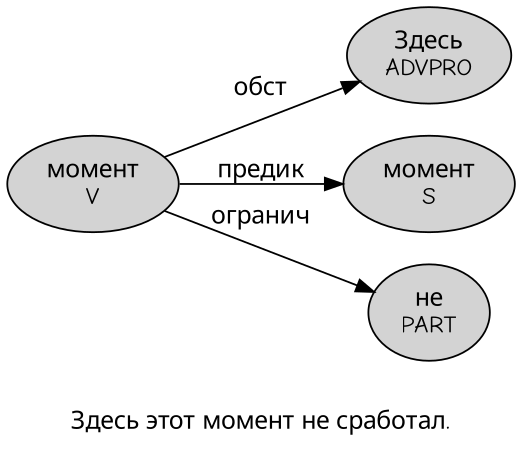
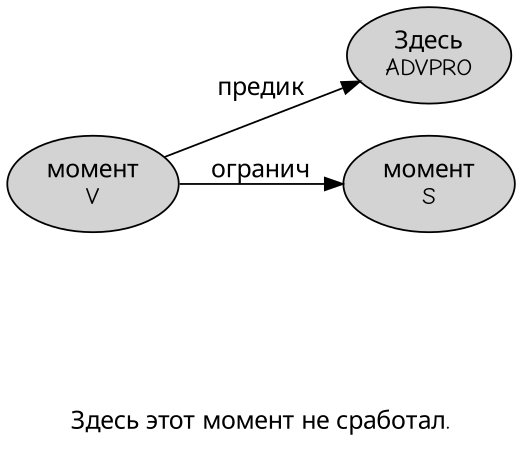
(261, 88) -> (261, 88)
(261, 171) -> (261, 171)
(429, 313) -> none
